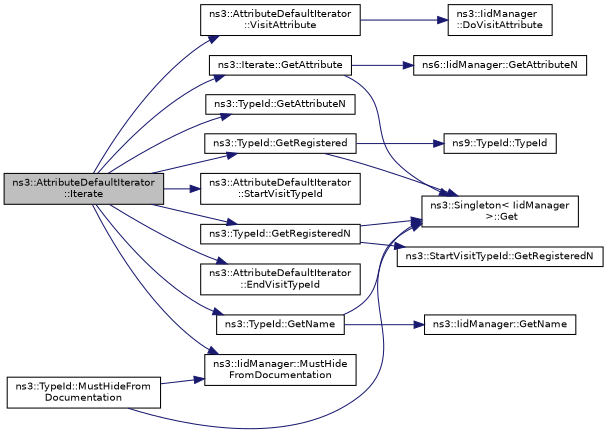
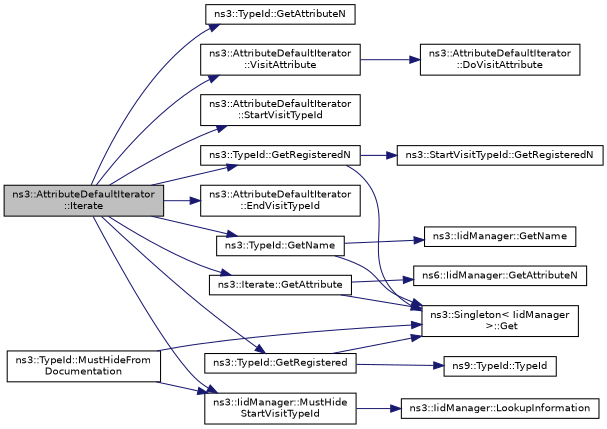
(500, 20) -> (500, 60)
(280, 370) -> (280, 409)
none -> (500, 409)
